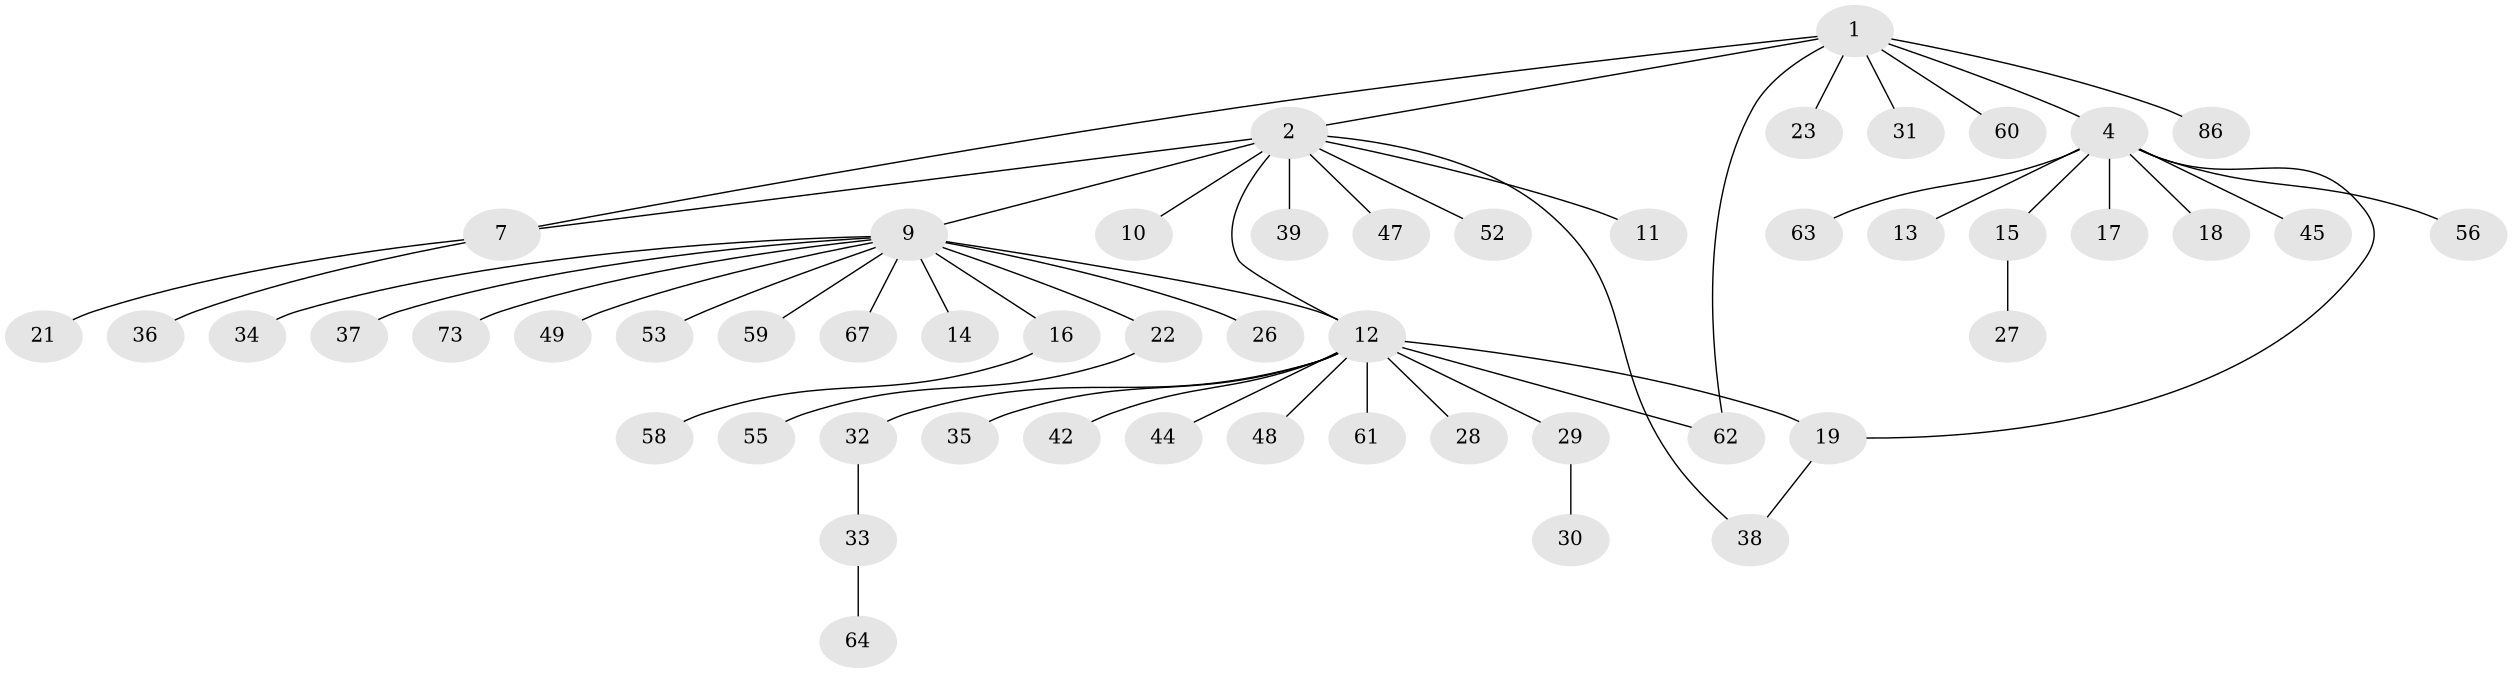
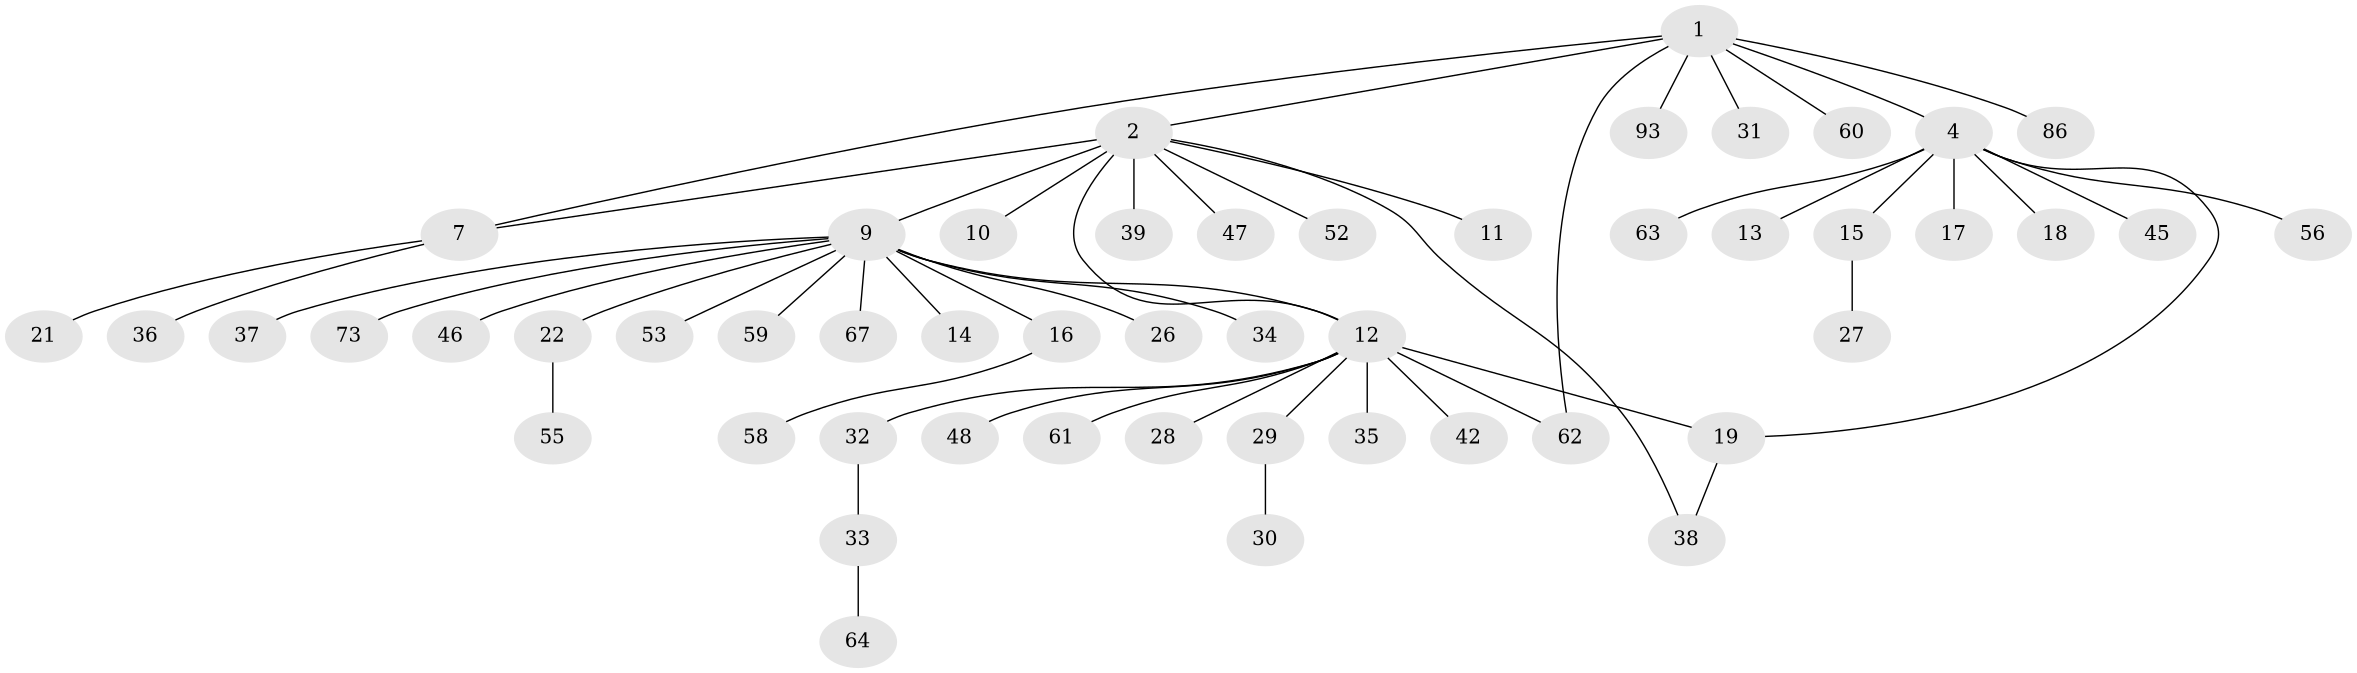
(1804, 133) -> (1649, 133)
(553, 337) -> (451, 337)
(1164, 438) -> none
